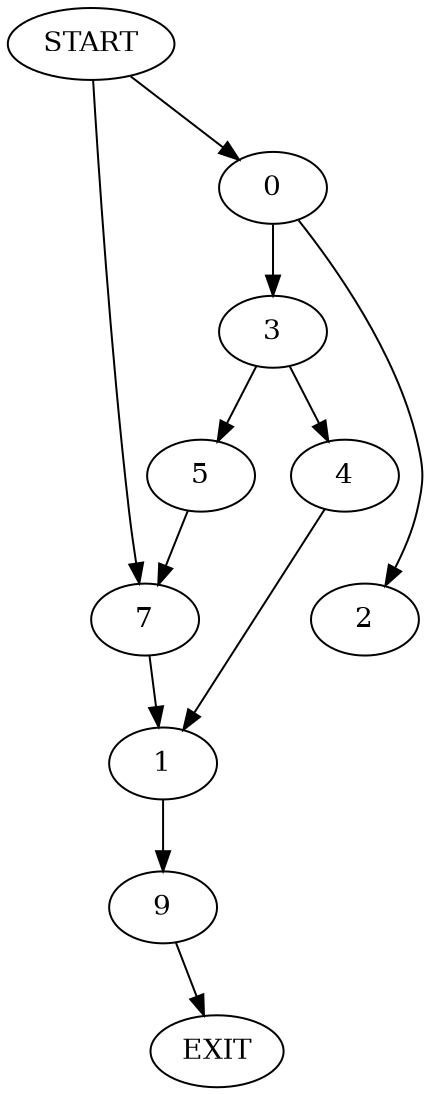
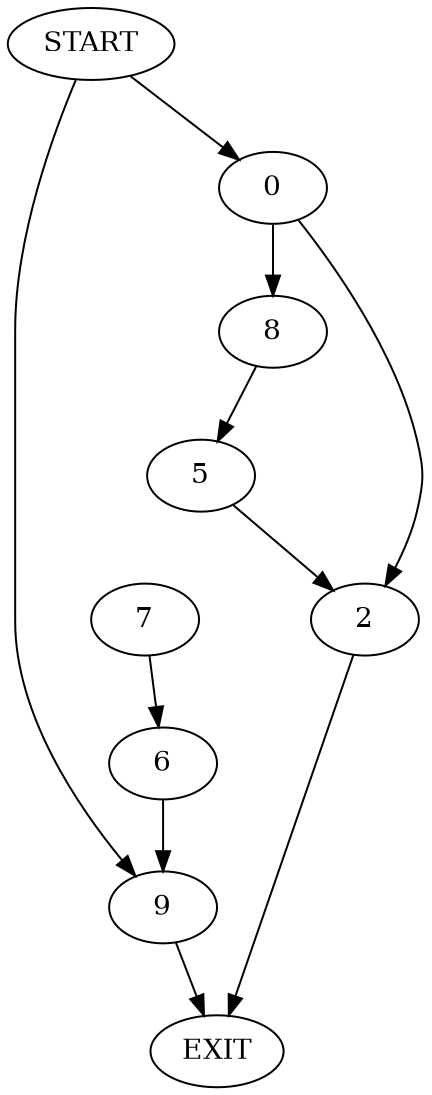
(111, 322) -> (15, 479)
(273, 332) -> (273, 332)
(345, 476) -> none
(177, 538) -> (275, 541)
(163, 763) -> (163, 763)
none -> (294, 826)
